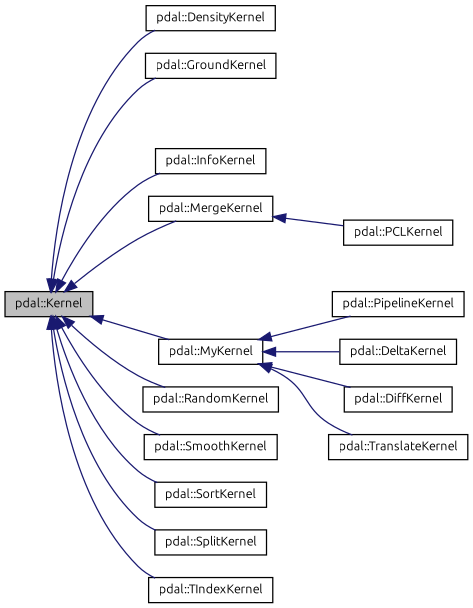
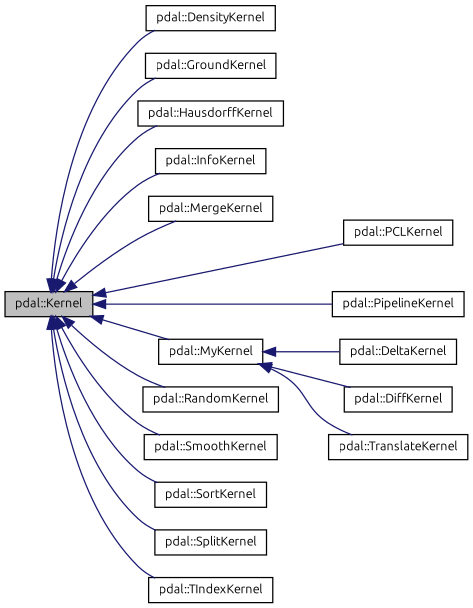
none -> (211, 114)
(314, 222) -> (224, 268)
(311, 326) -> (219, 304)
